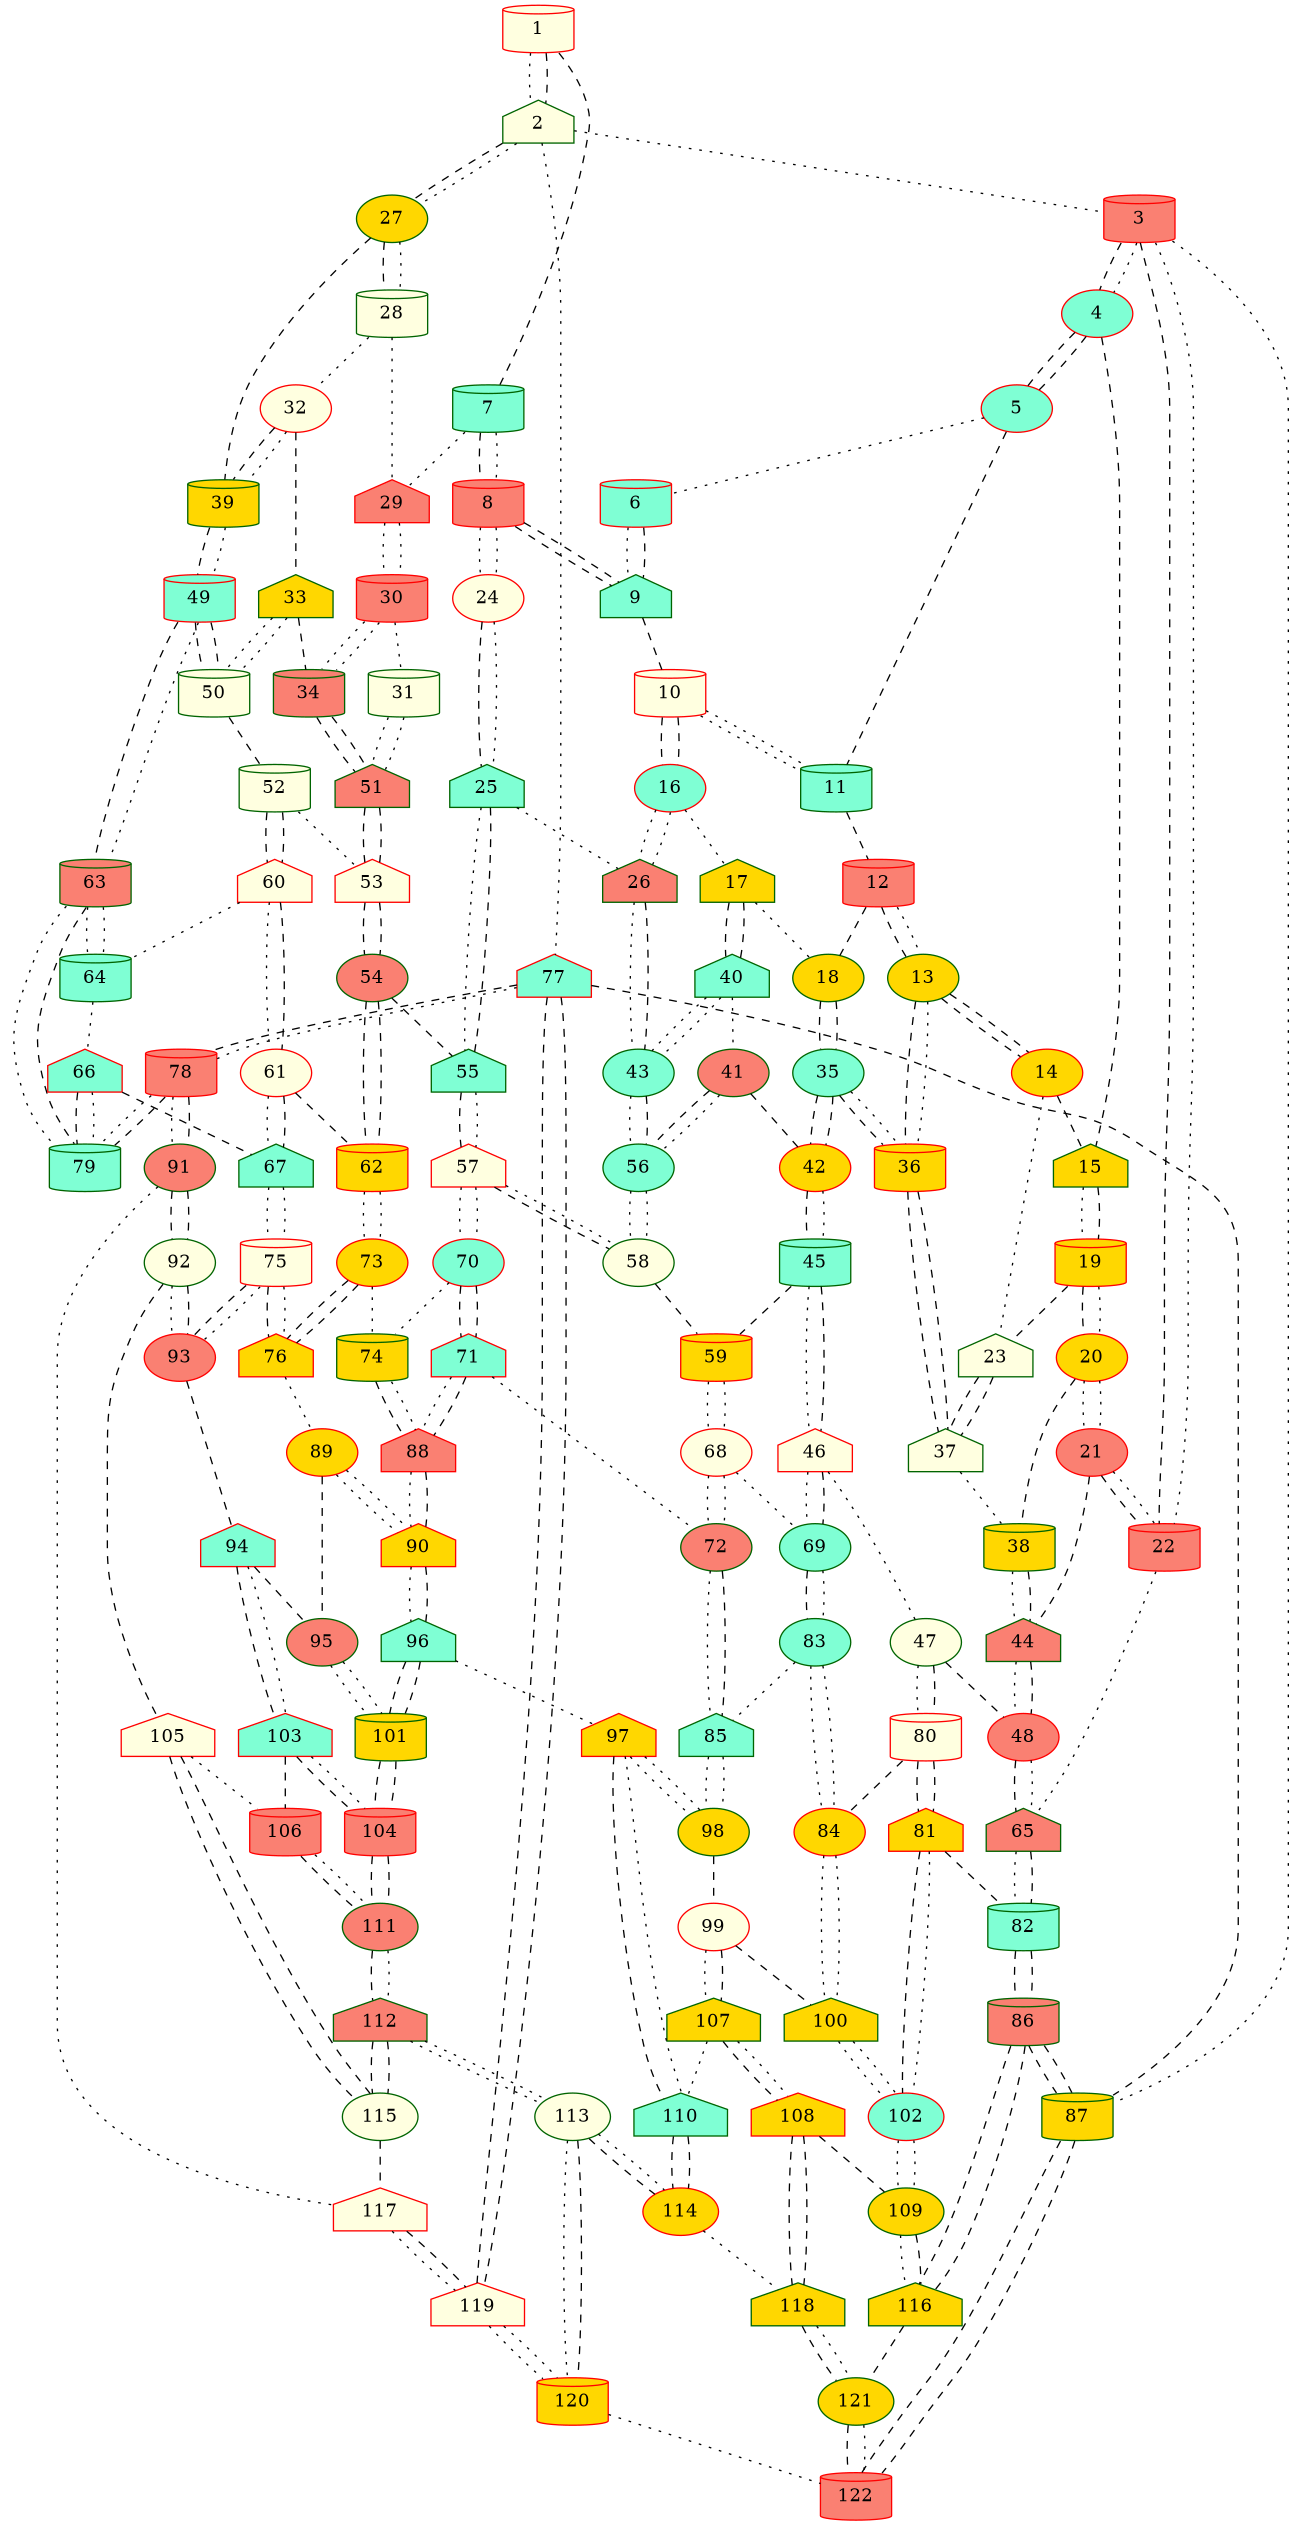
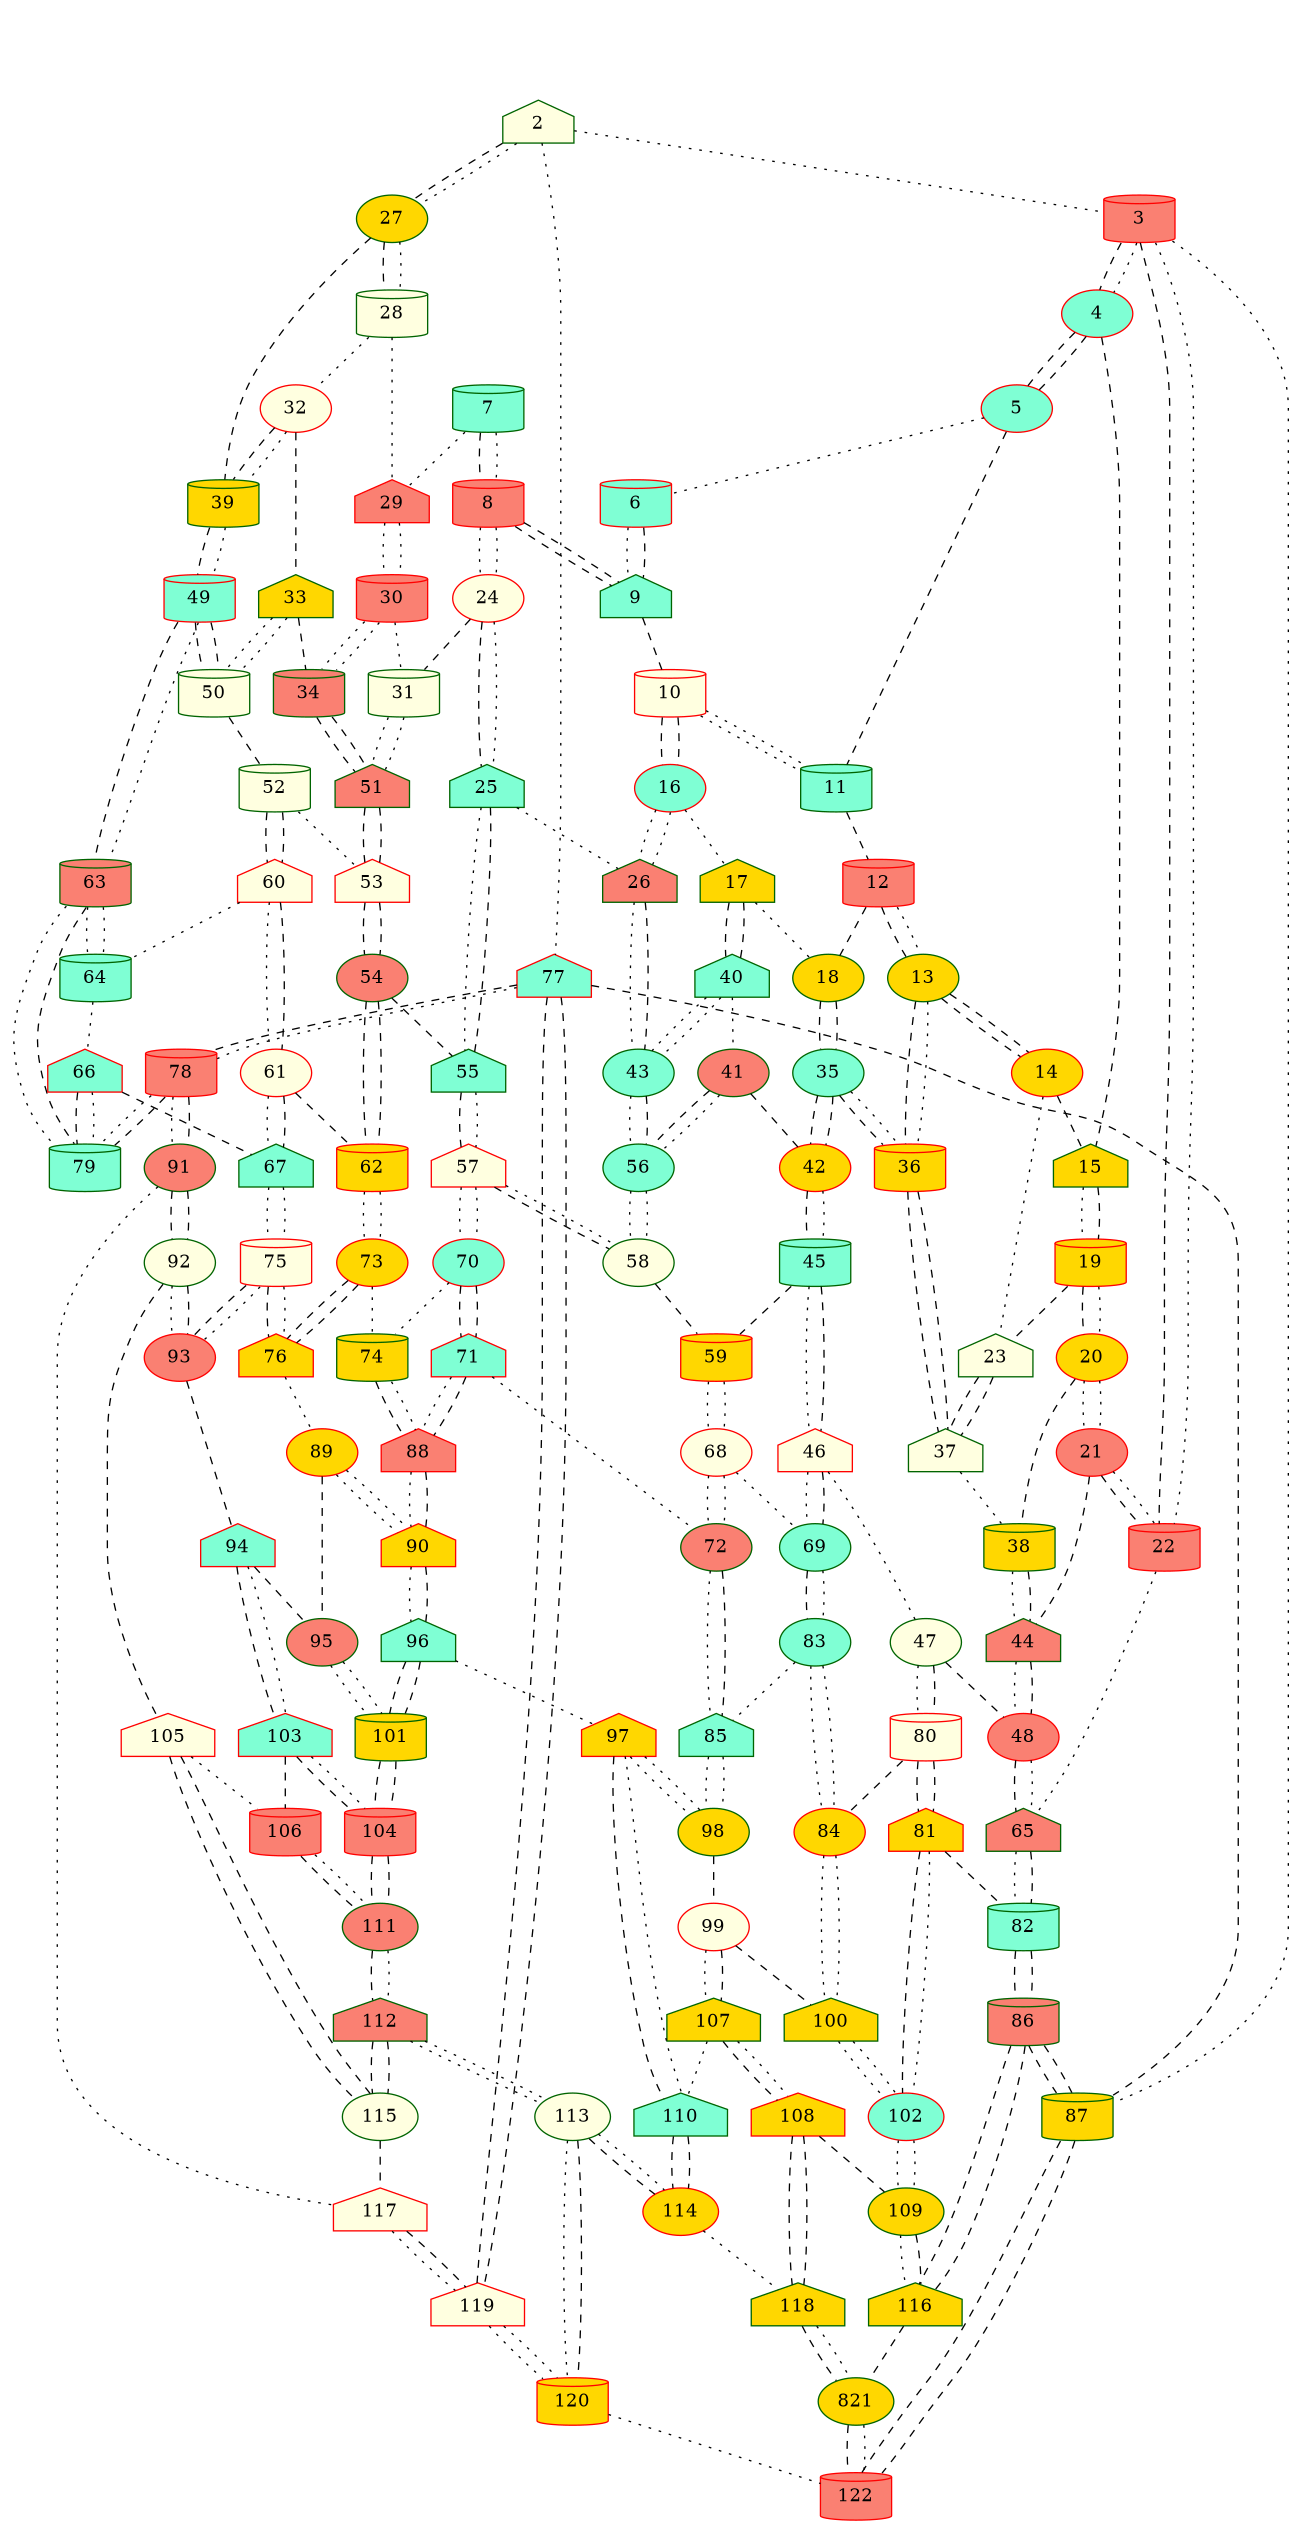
(538, 29) -> none
none -> (447, 644)
(856, 2401) -> (856, 2401)
